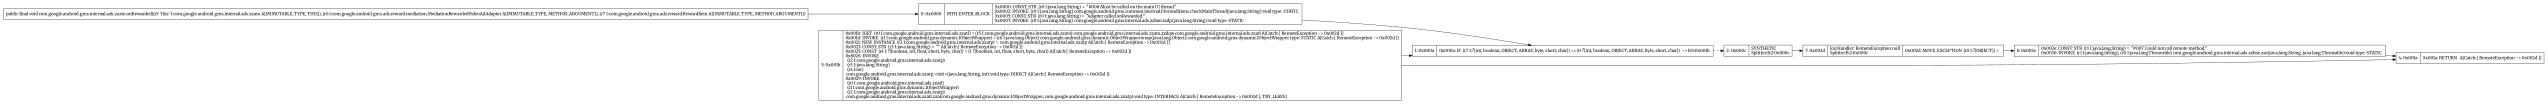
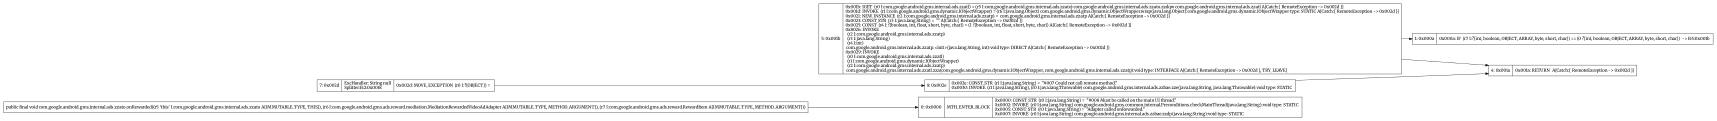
(1416, 29) -> none
(1865, 48) -> (368, 83)
(1758, 51) -> none
